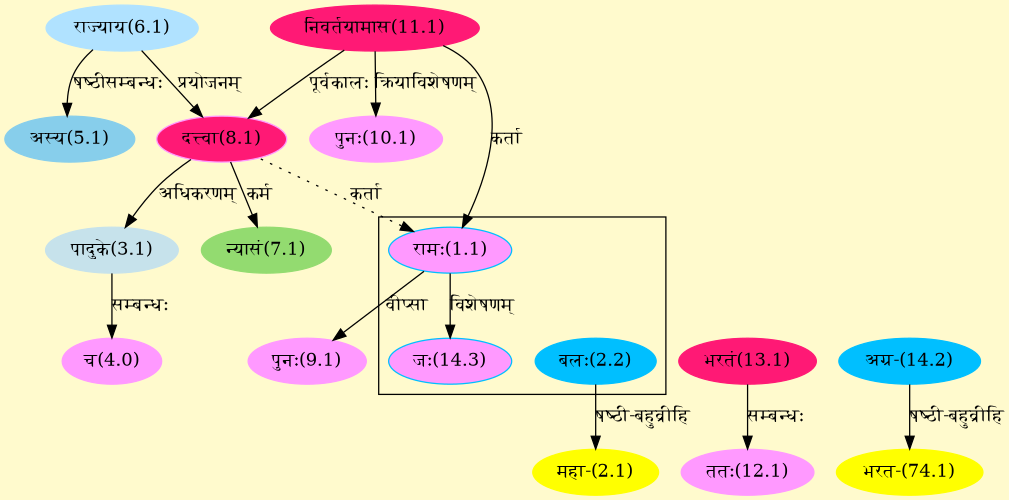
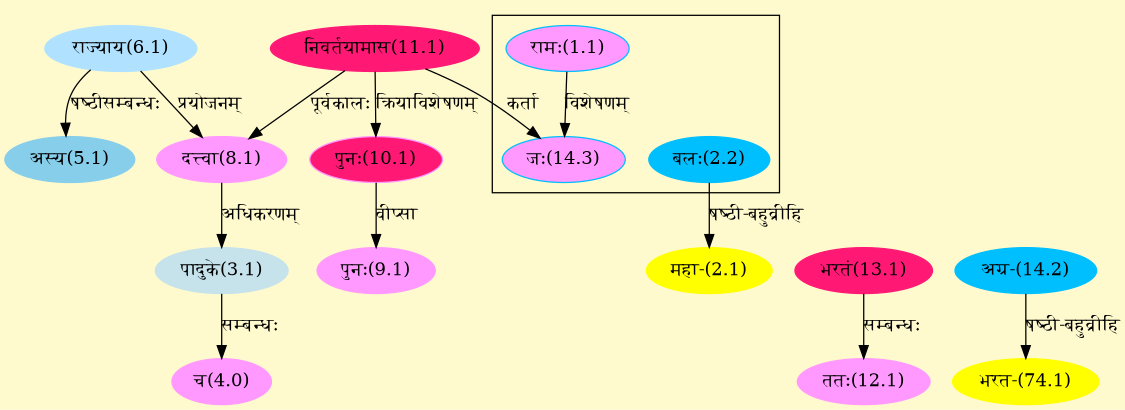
(492, 123) -> (480, 95)
(222, 139) -> (222, 160)
(376, 139) -> (376, 160)
(330, 192) -> none
(266, 250) -> none
(388, 299) -> (376, 209)
